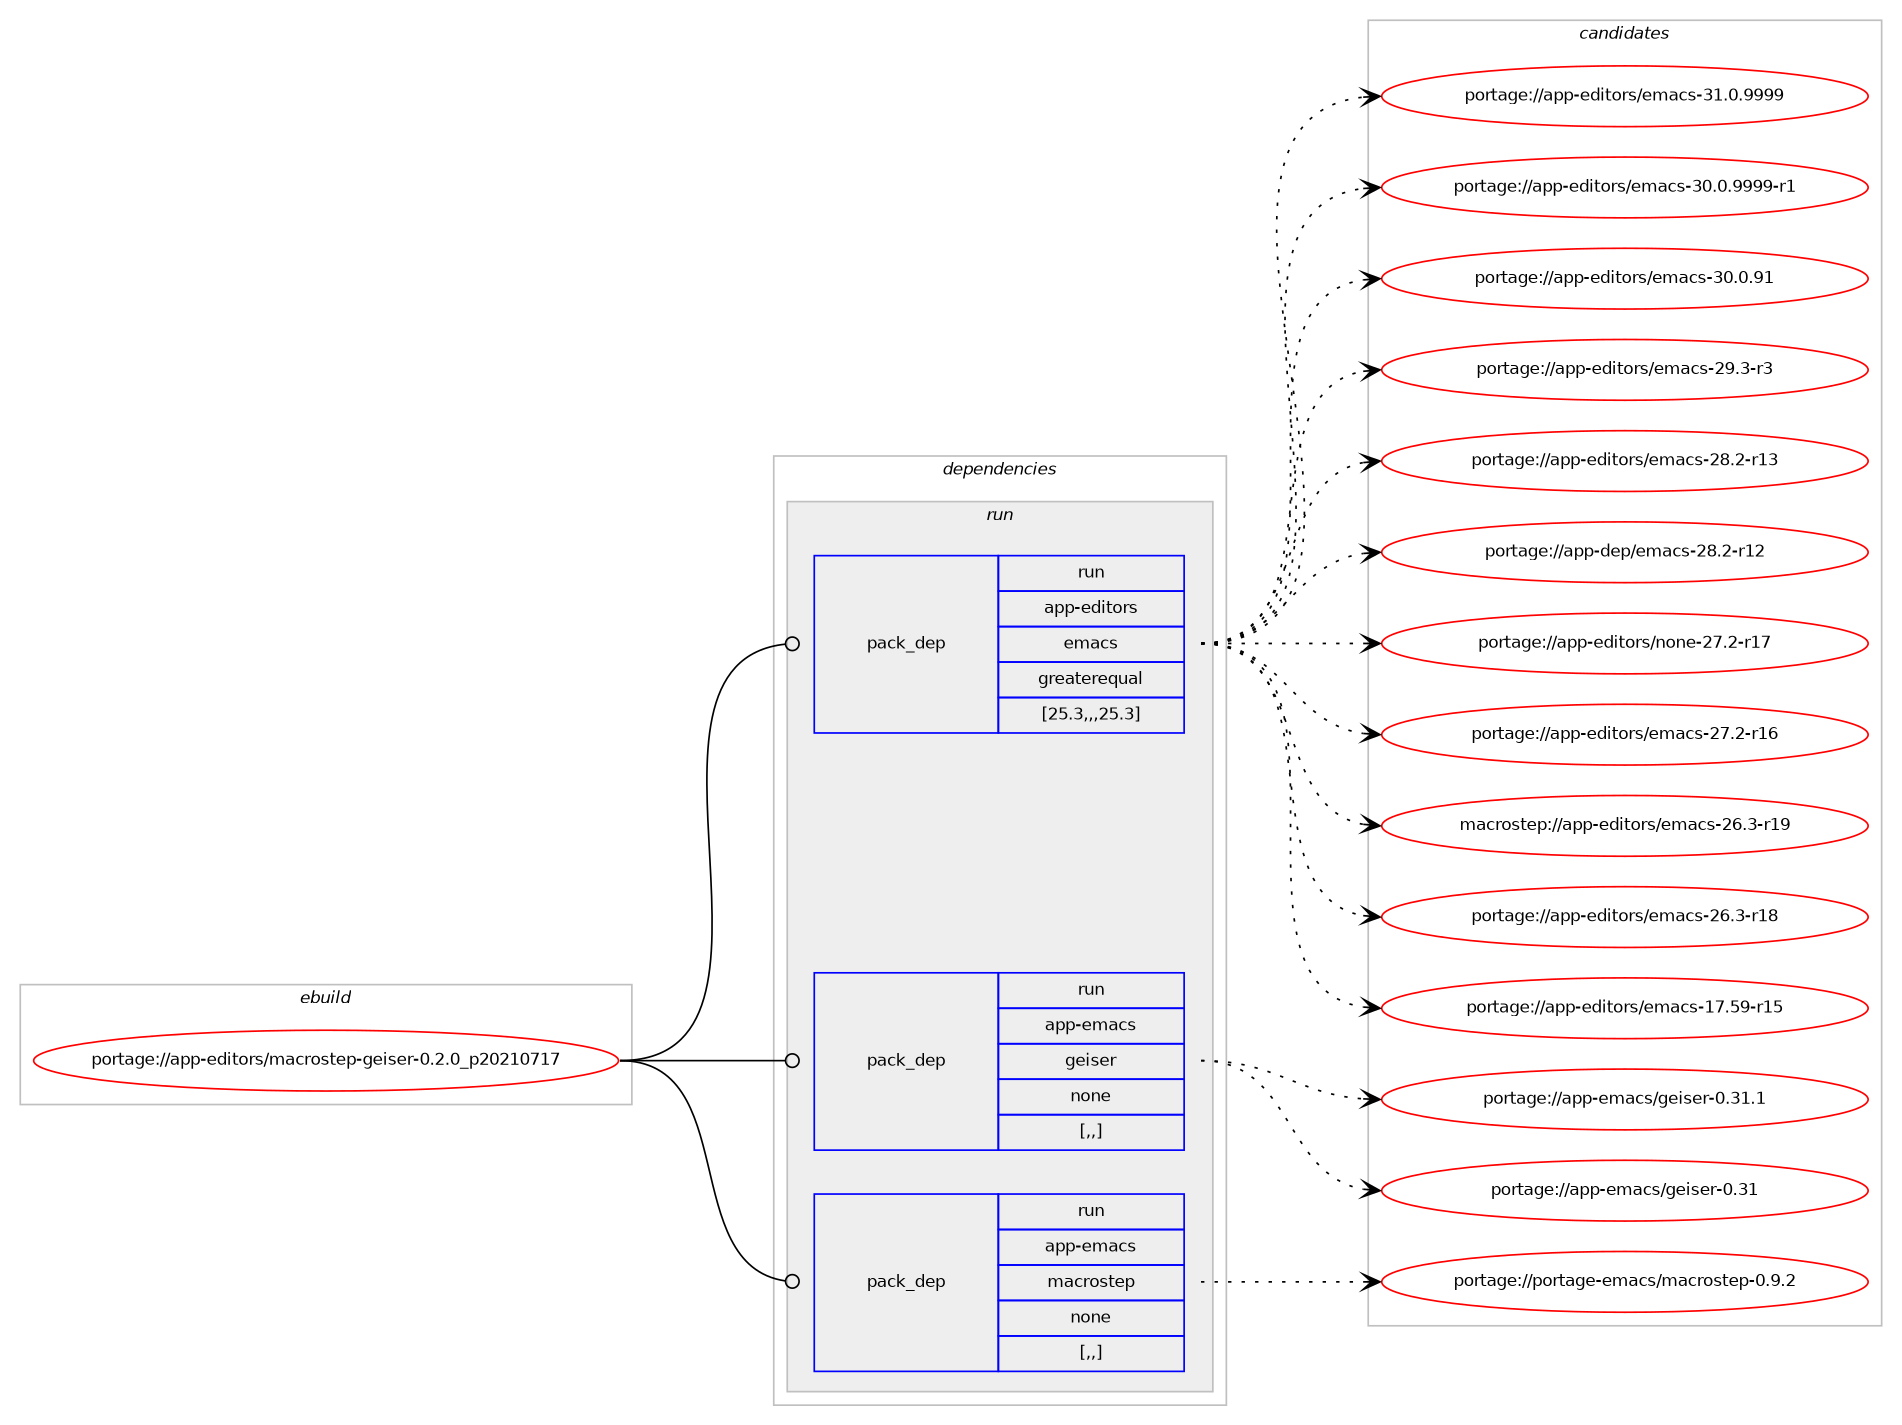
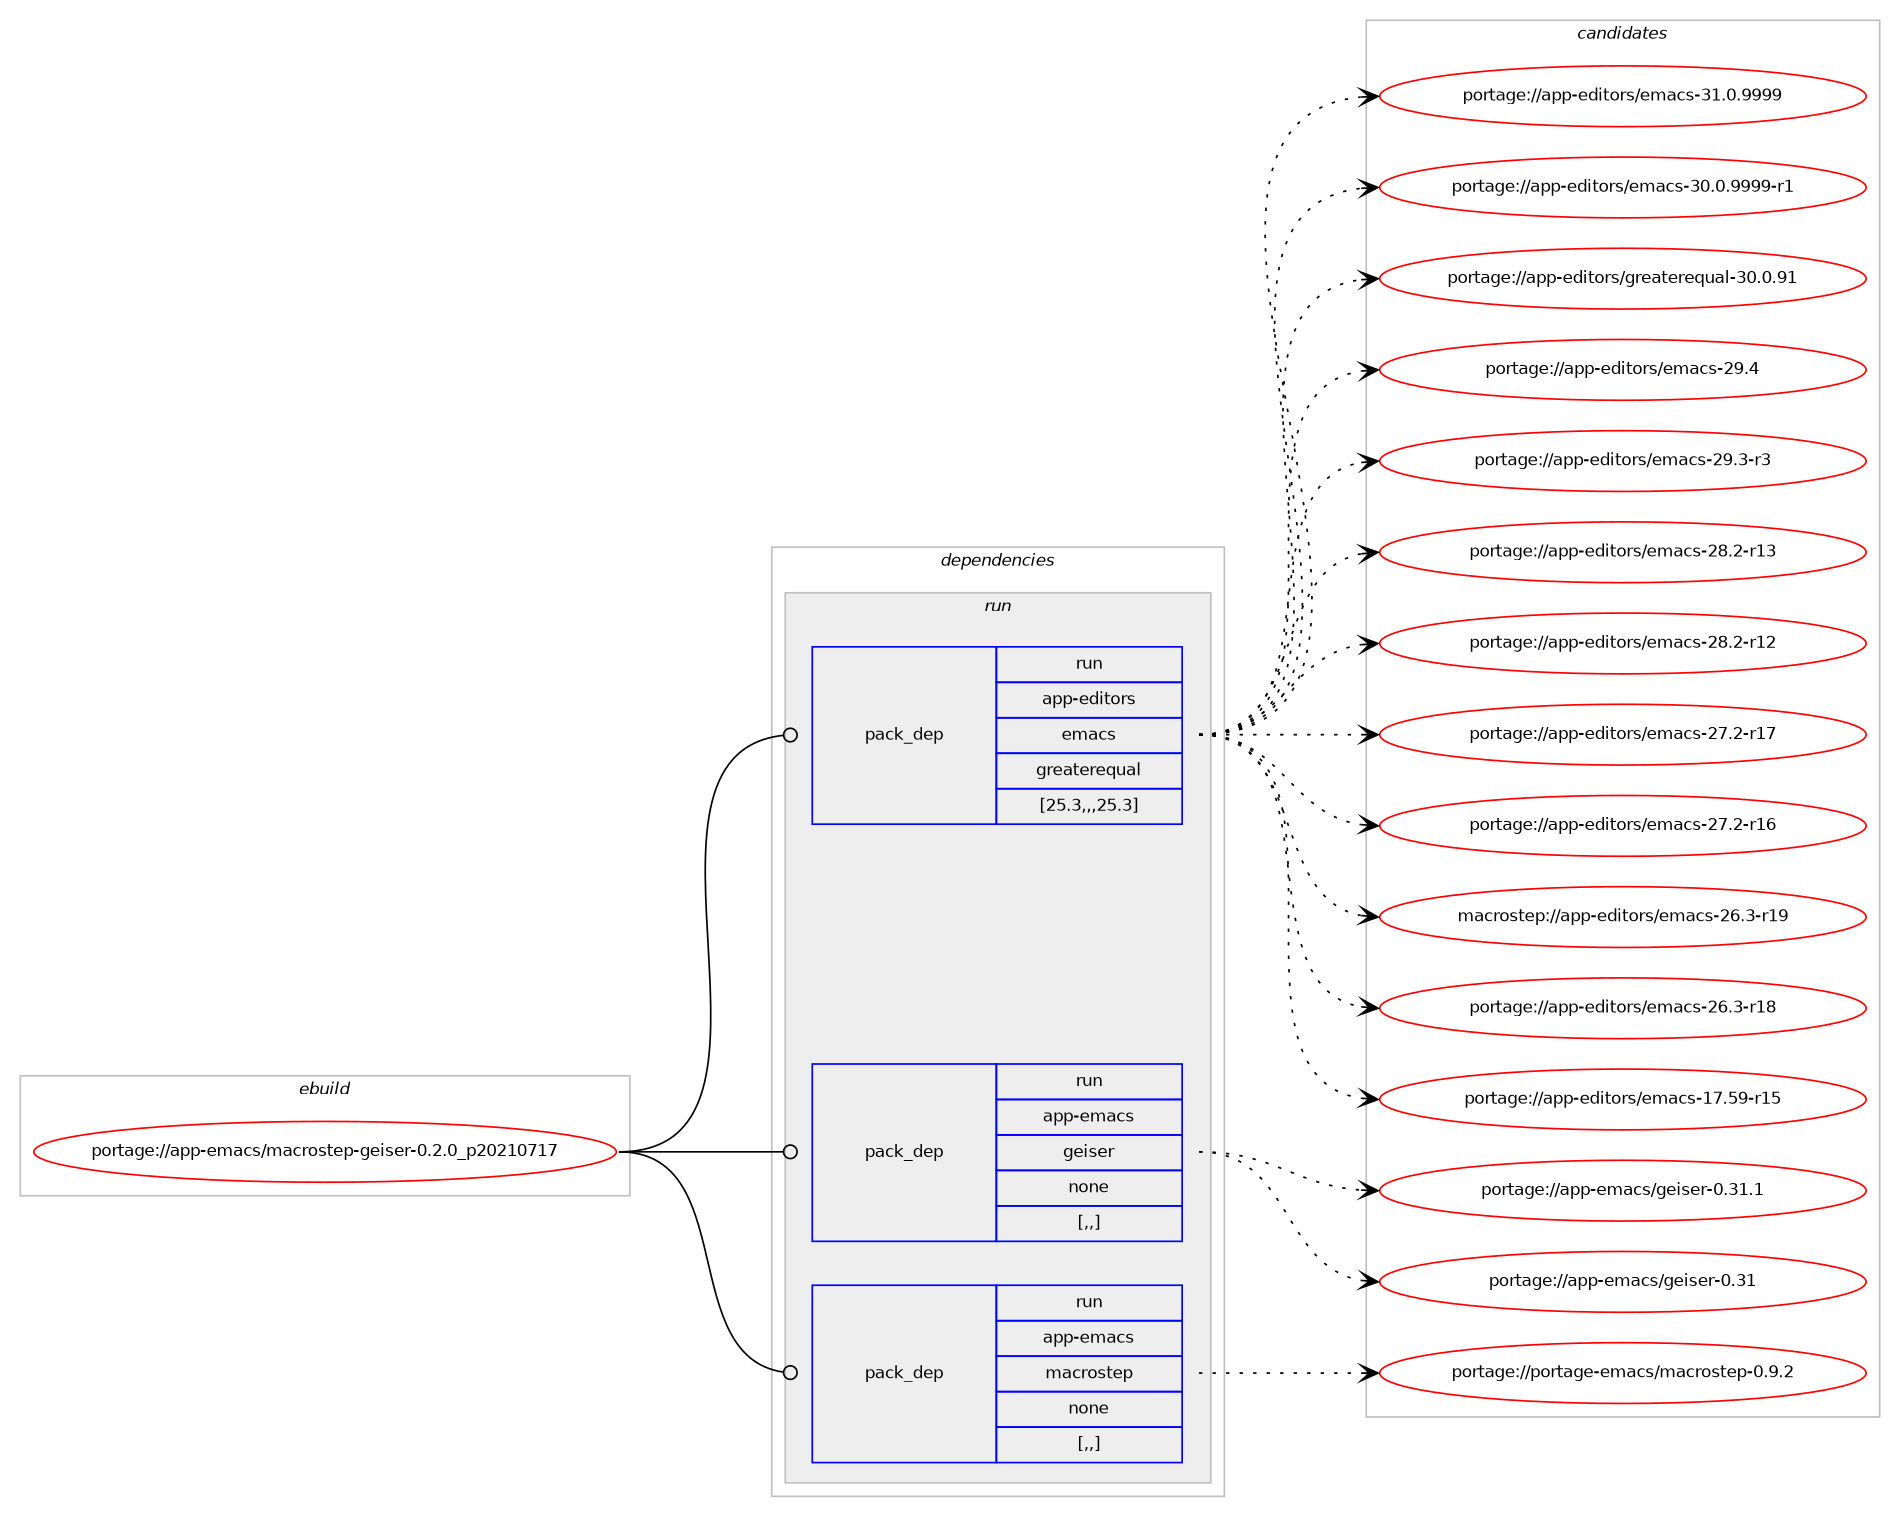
(1625, 279) -> (1623, 279)
none -> (1623, 370)
(1625, 552) -> (1623, 643)
(1625, 643) -> (1623, 735)
(326, 1061) -> (325, 1152)
